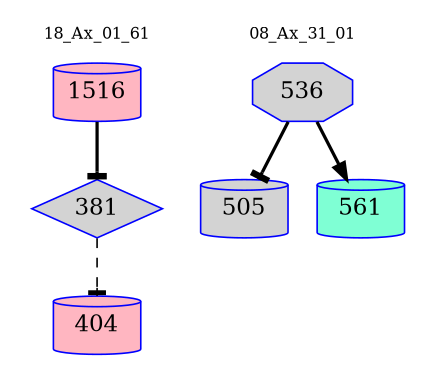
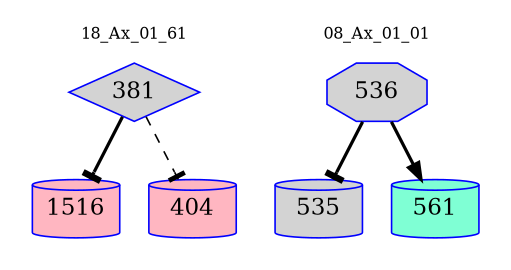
(303, 35) -> (377, 35)
(97, 147) -> (108, 144)
(244, 209) -> (319, 209)
